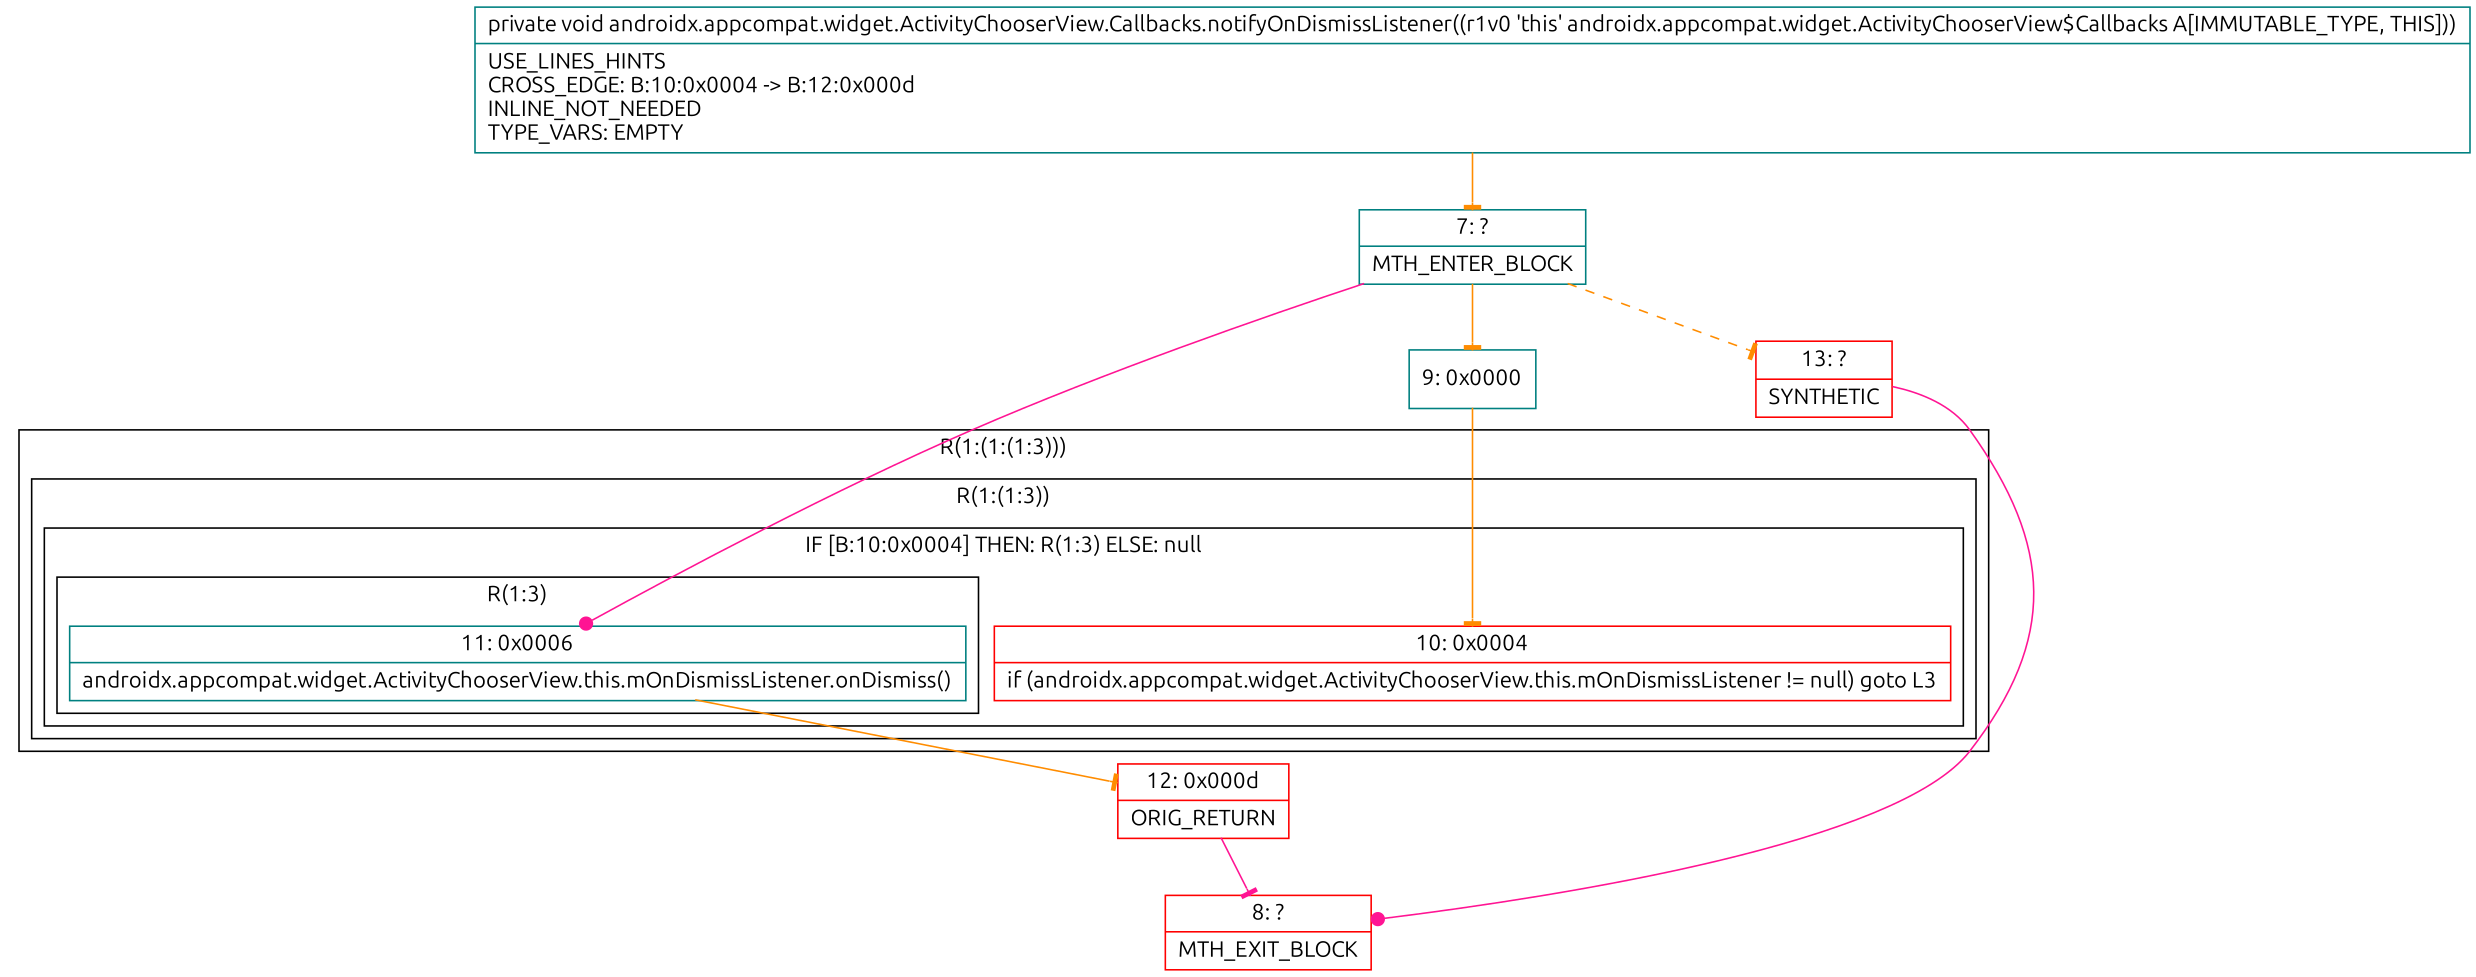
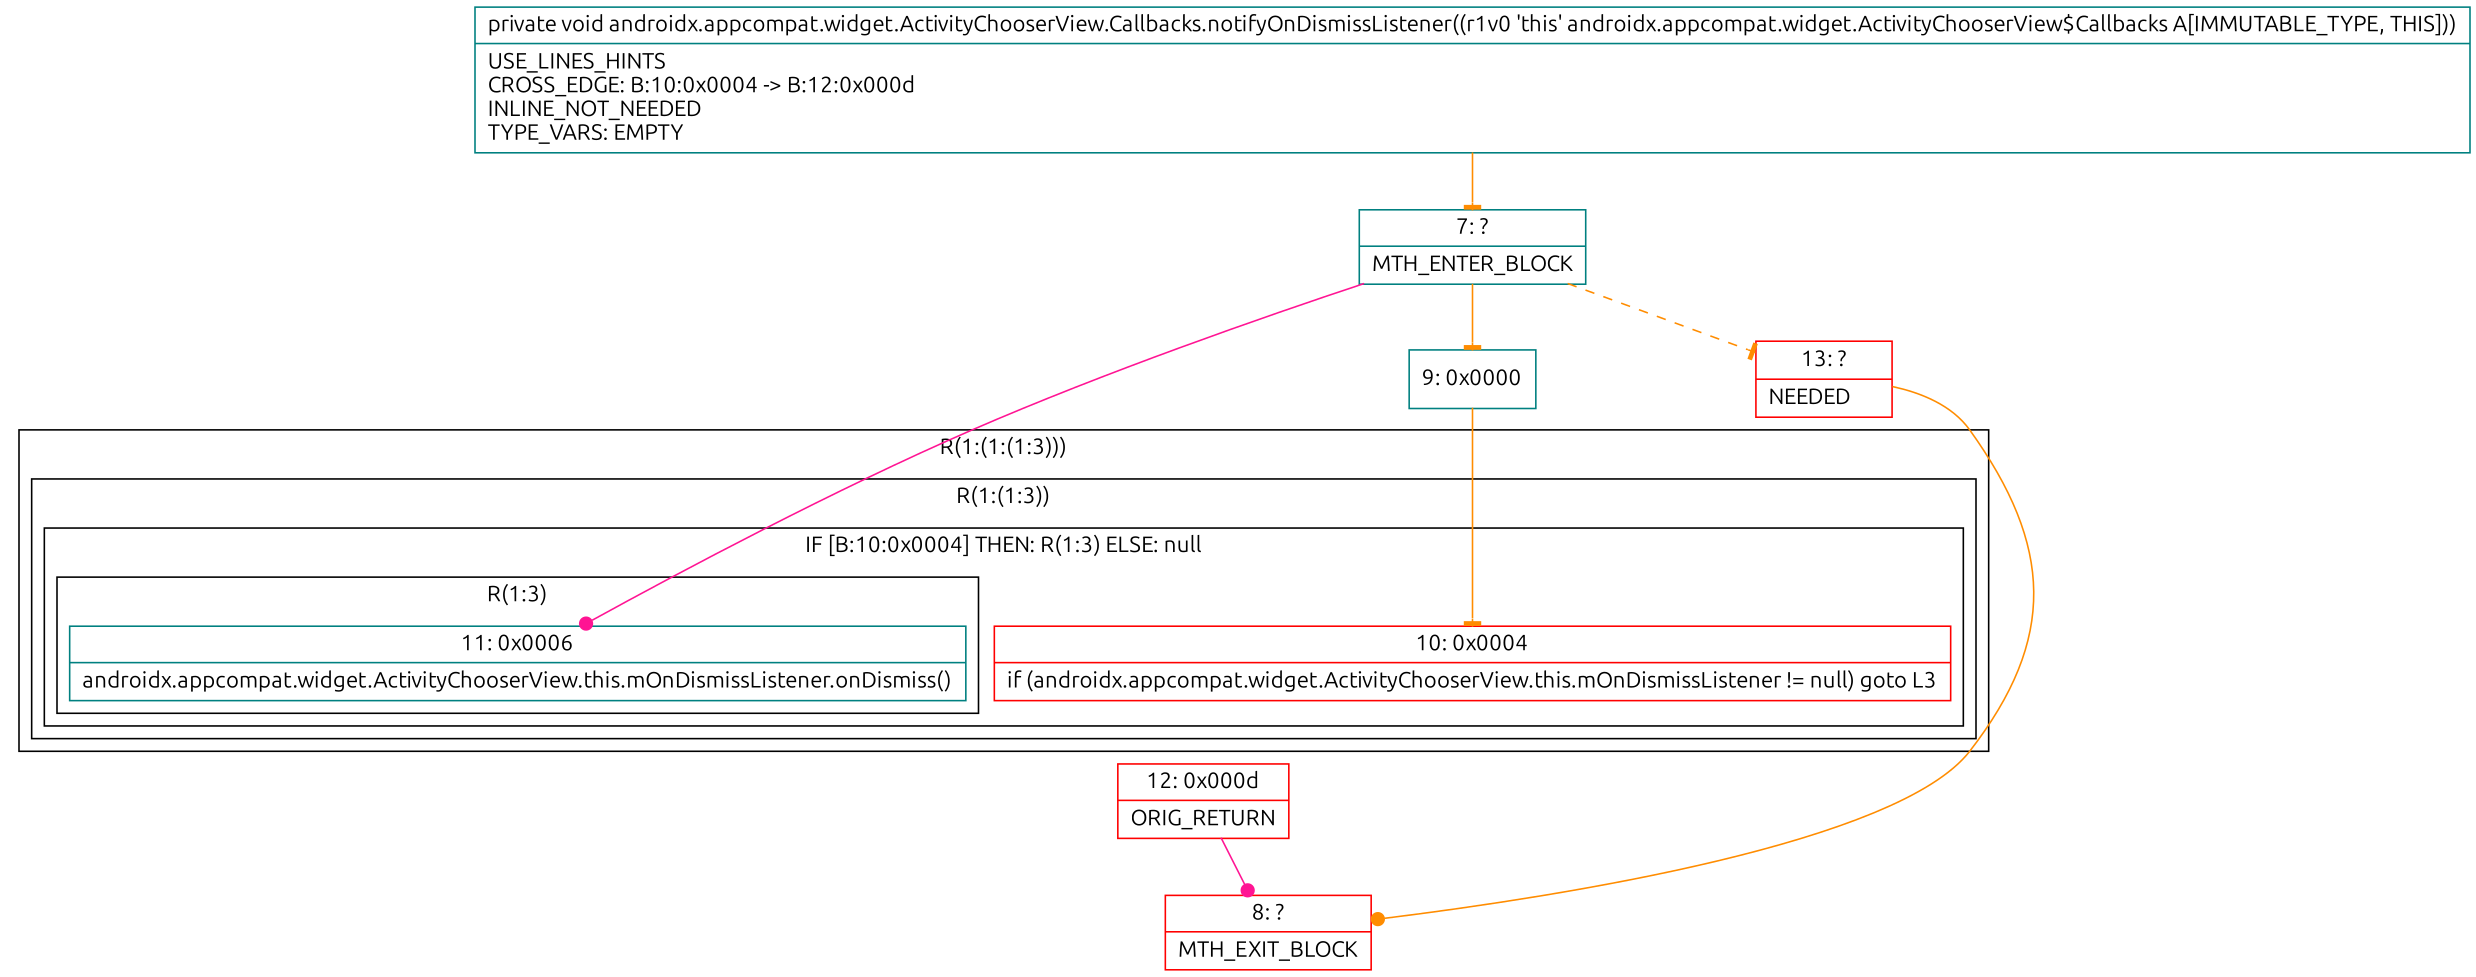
(1824, 397) -> (1810, 397)
(1006, 761) -> none
(1898, 800) -> (1898, 800)
(1234, 863) -> (1234, 863)
